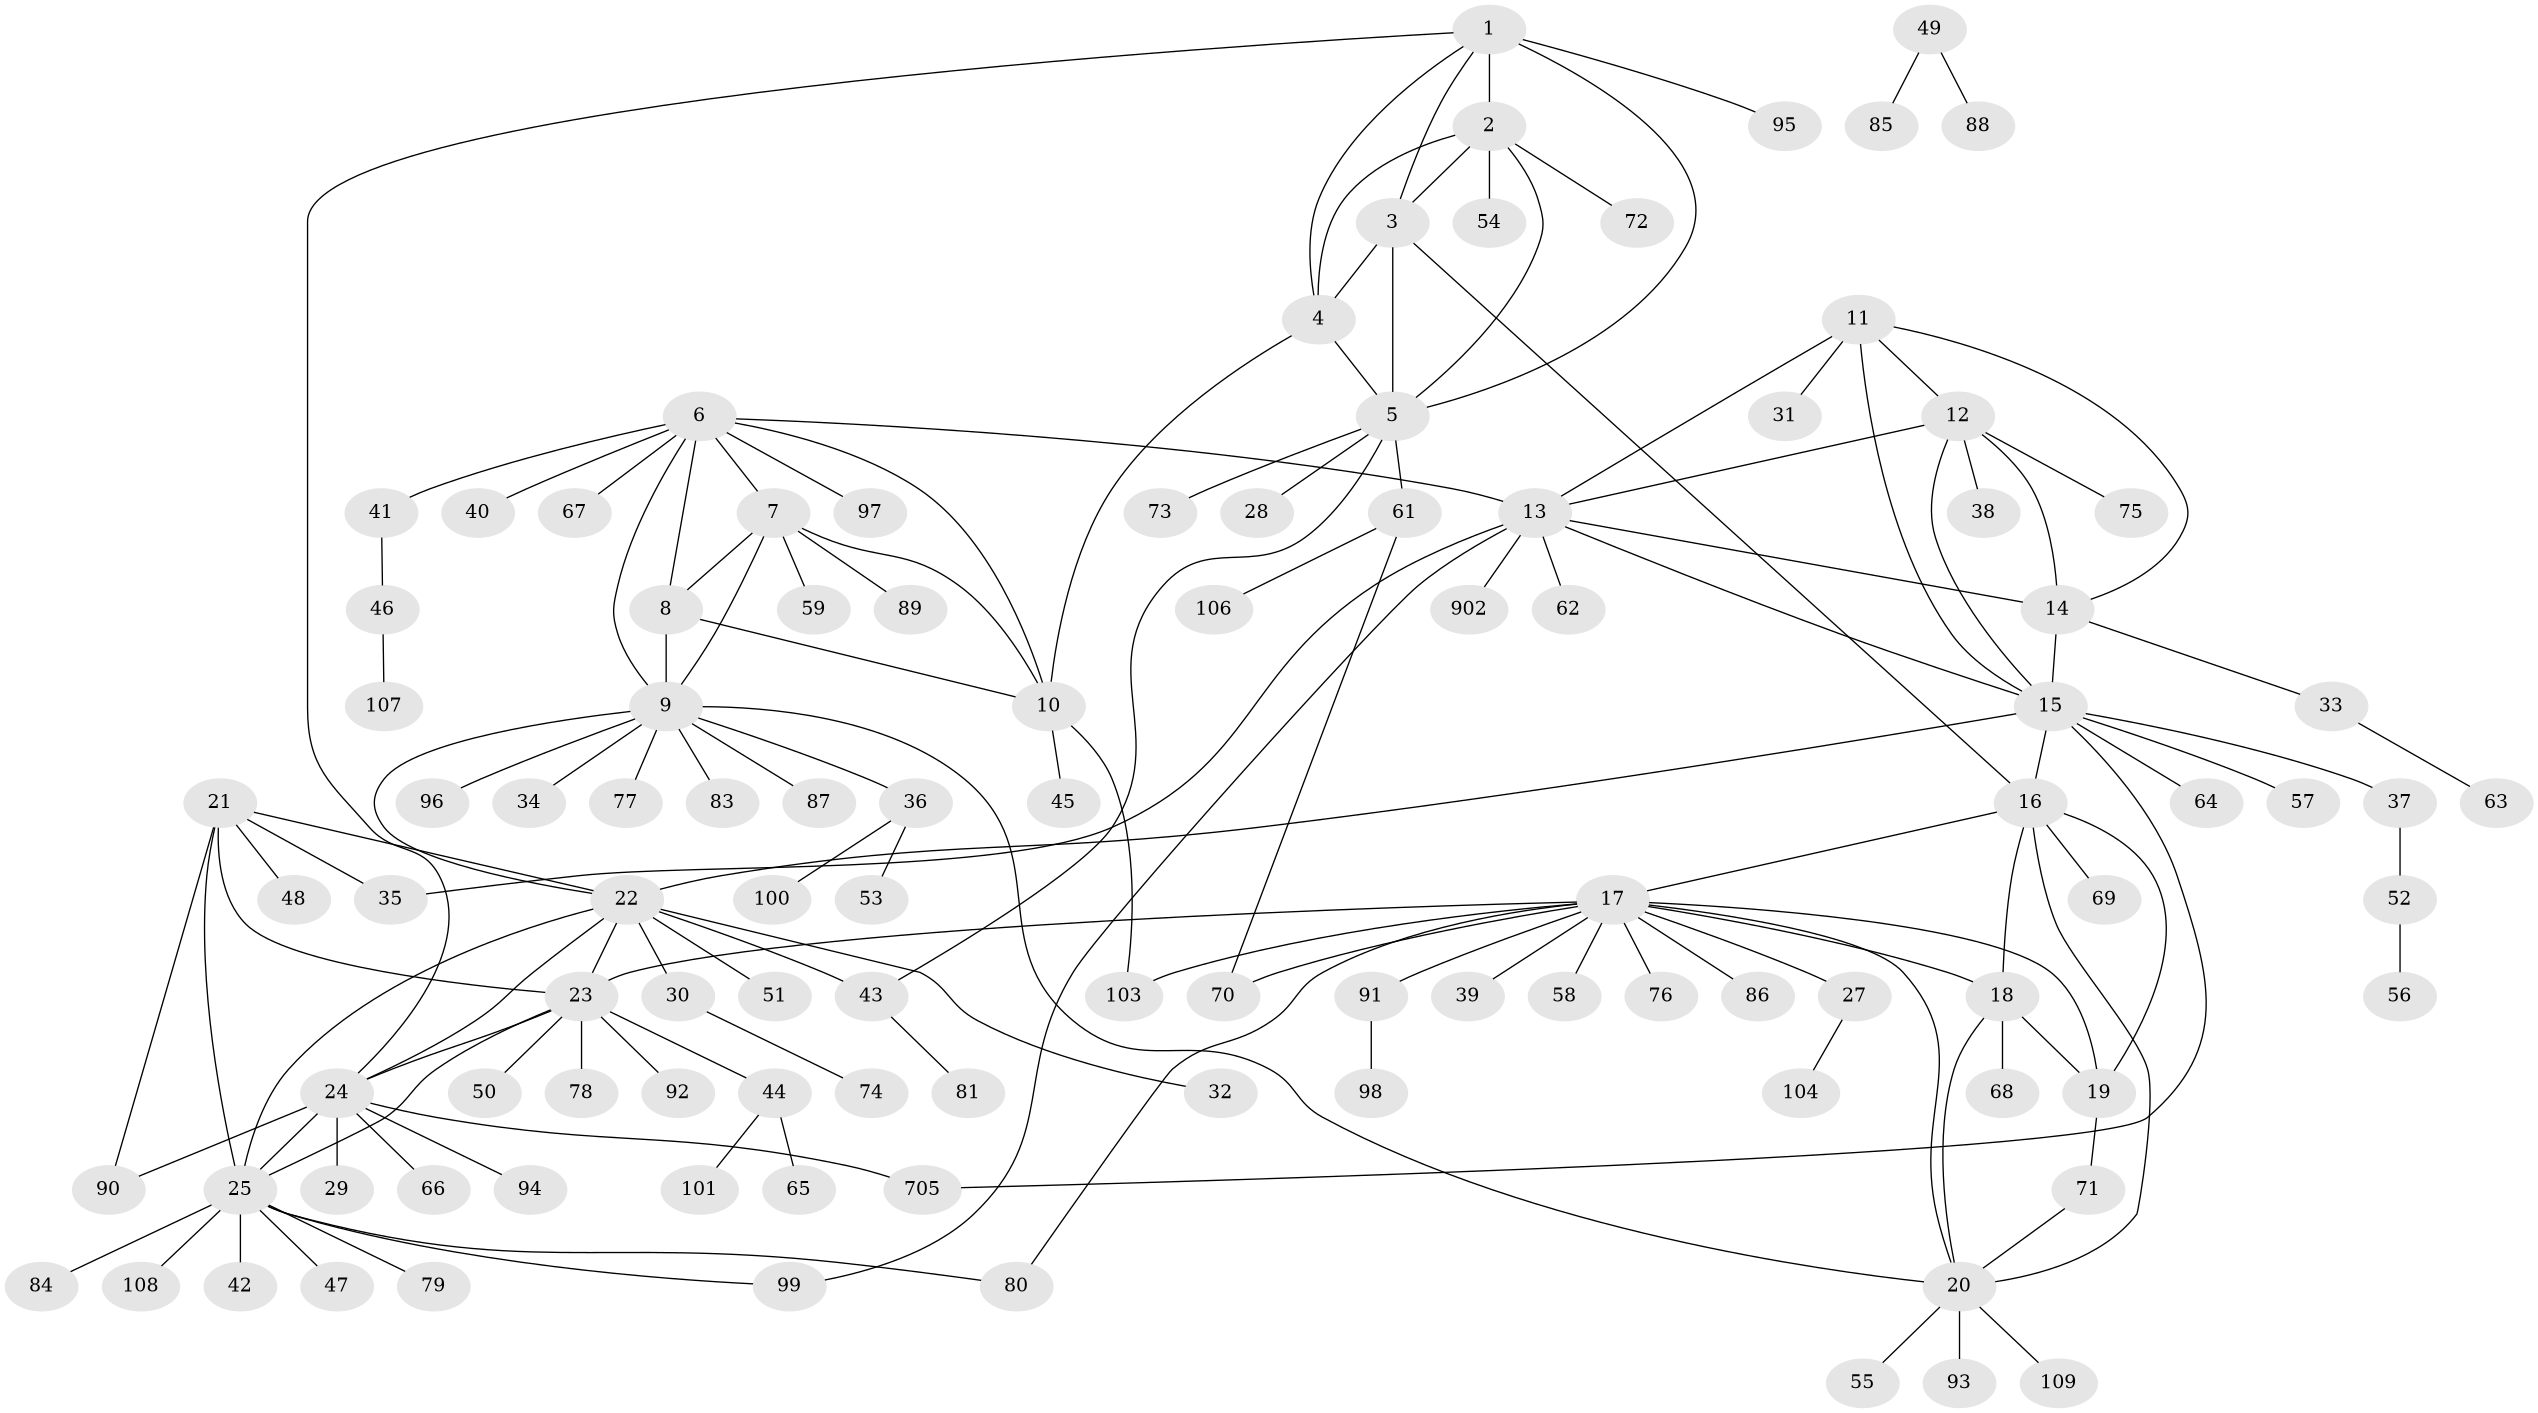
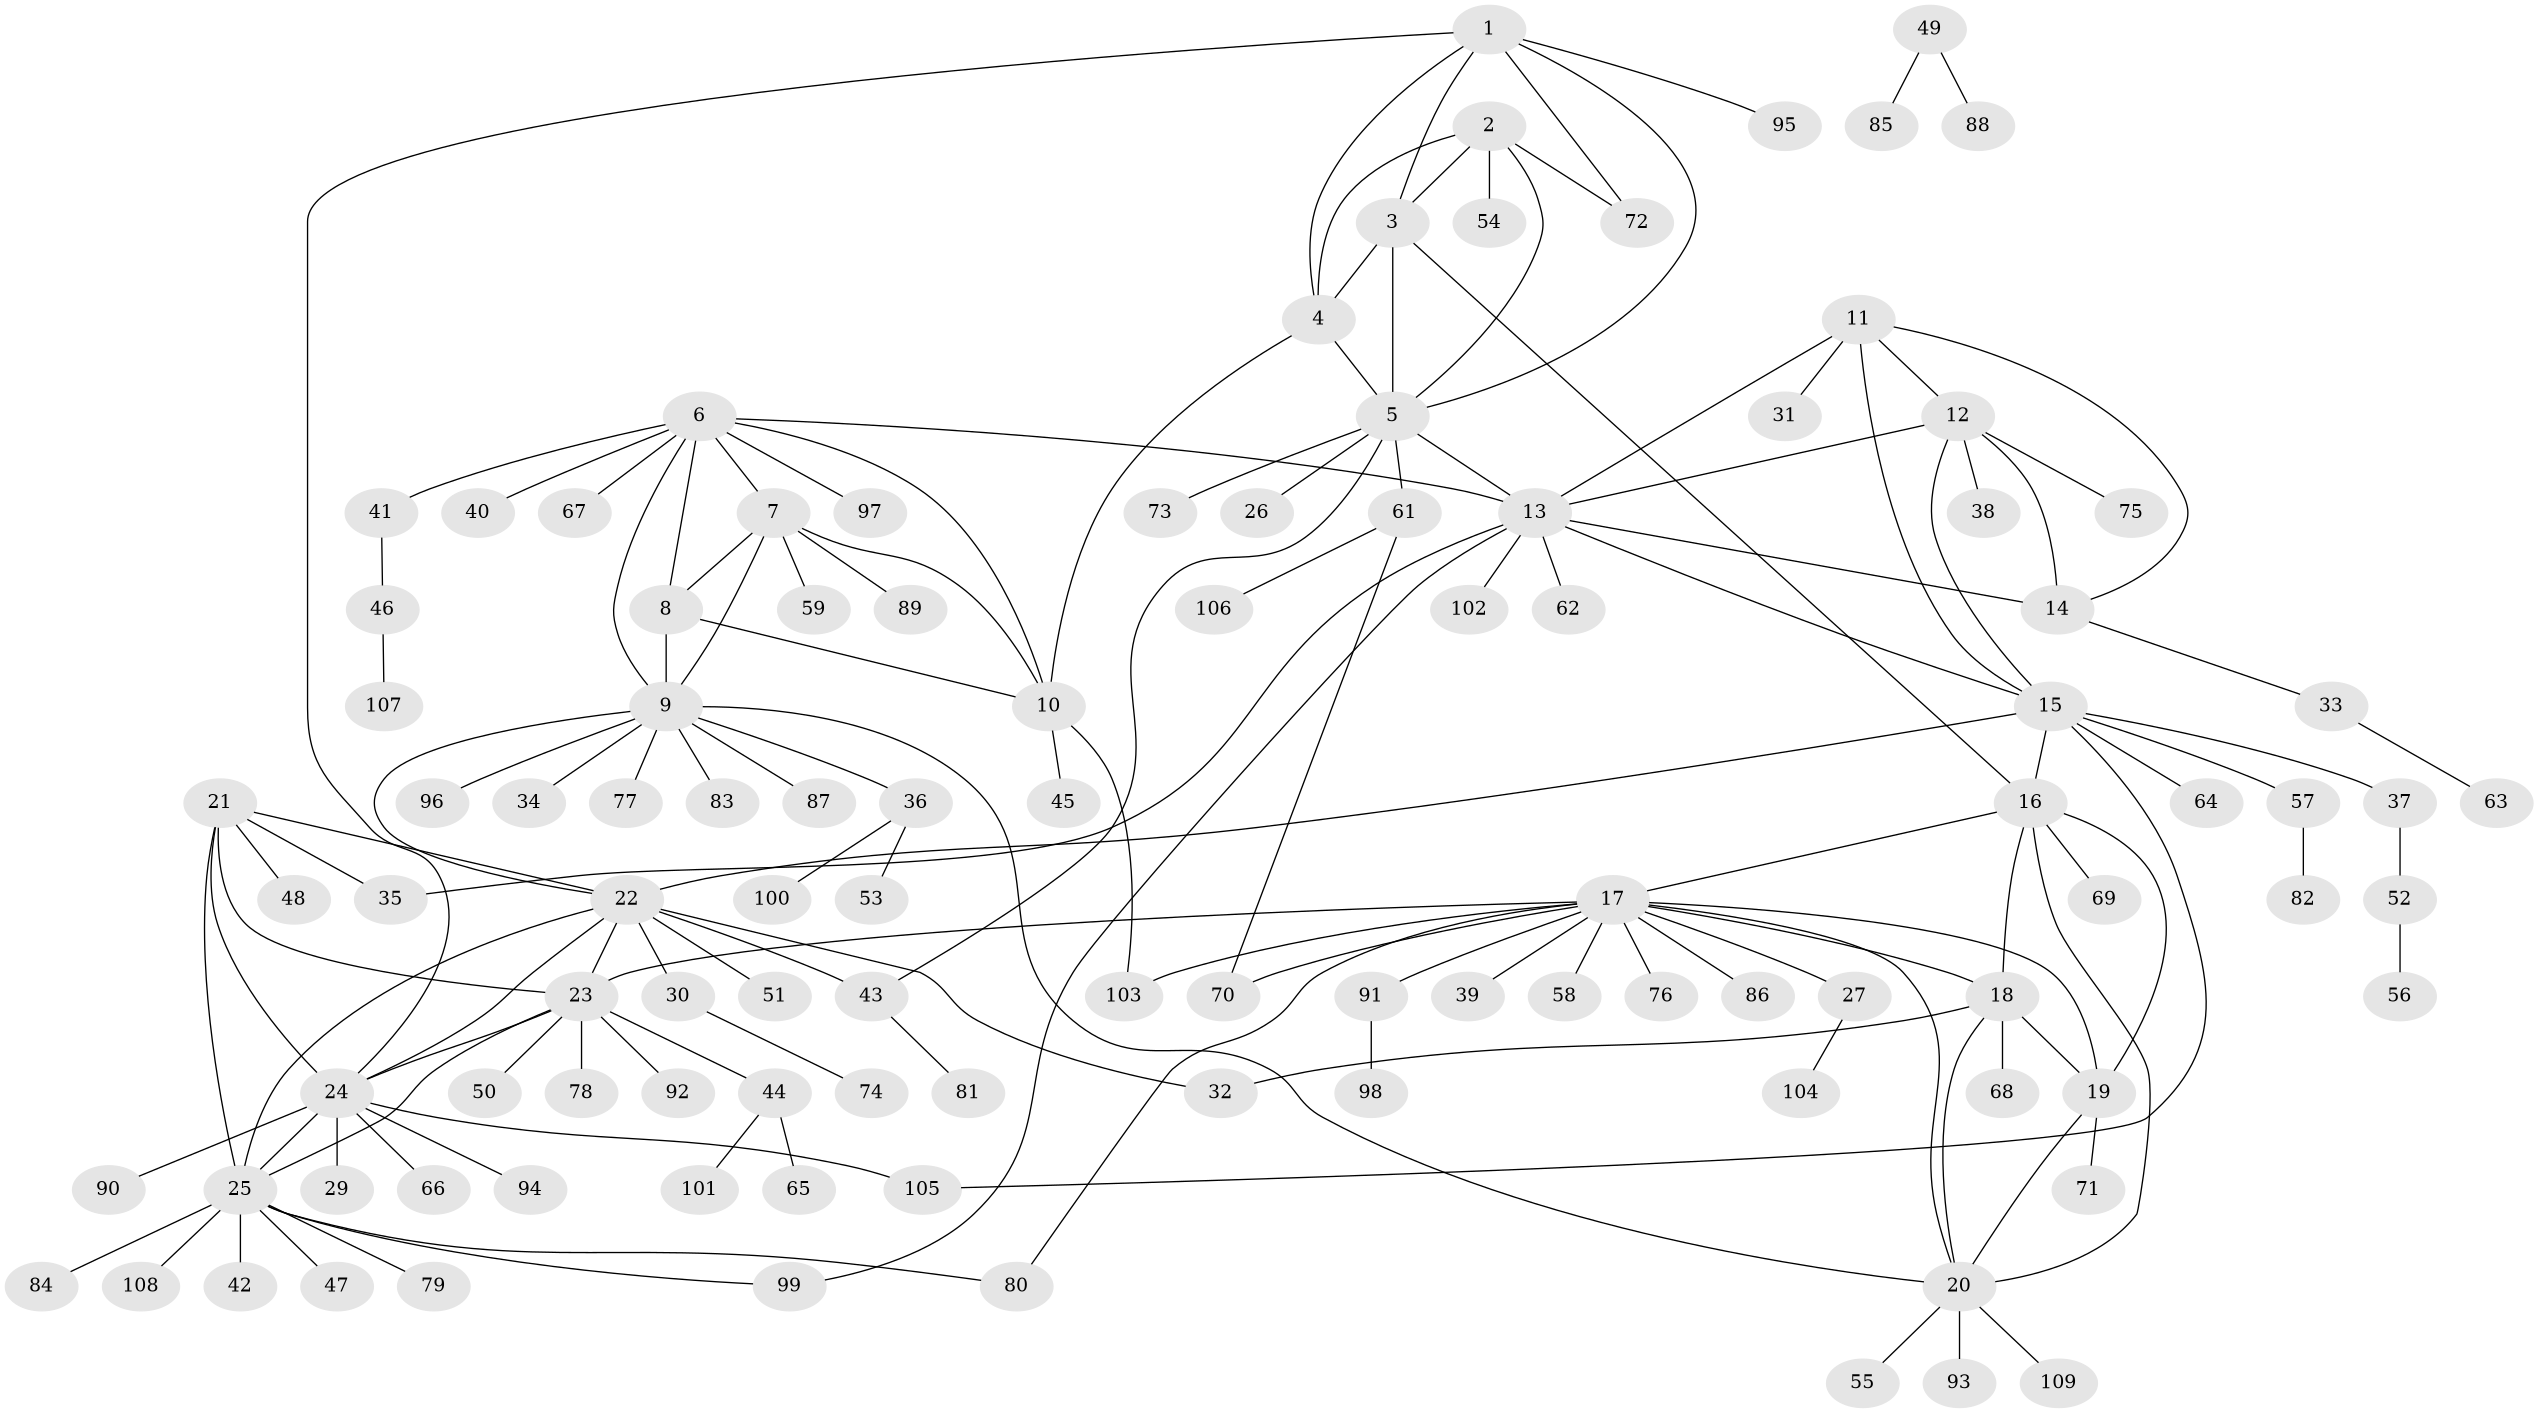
(1489, 78) -> (1563, 126)
none -> (1464, 465)
(1257, 513) -> (1257, 513)
(1469, 610) -> (1469, 610)
(2054, 658) -> none
none -> (2303, 900)
(165, 997) -> (234, 962)
none -> (1612, 1045)
(923, 1190) -> (923, 1190)
(2024, 1238) -> (2024, 1187)
